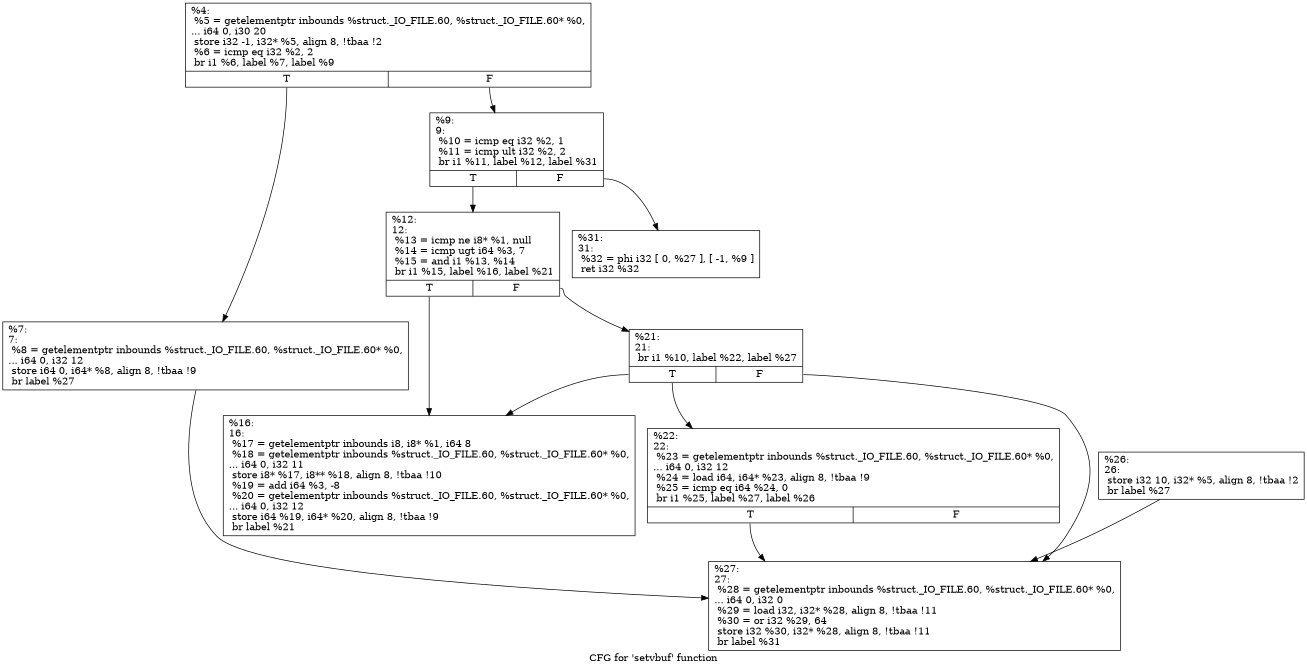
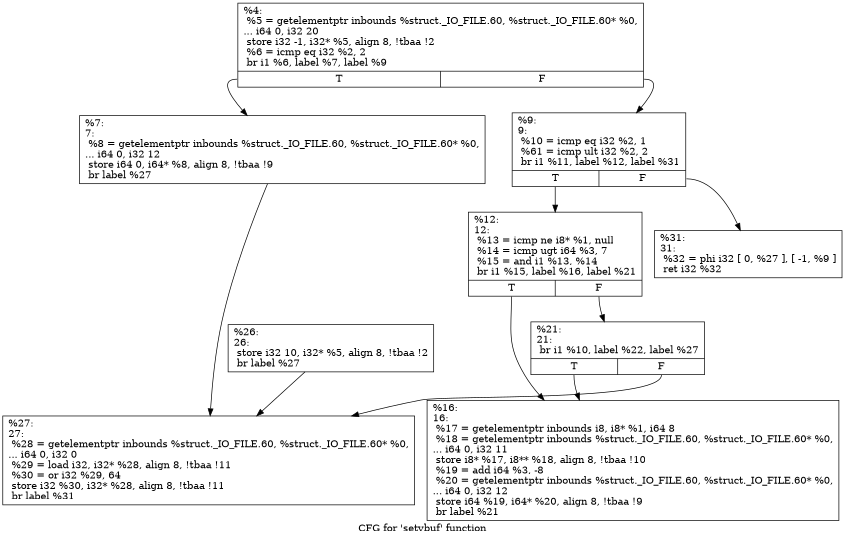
(229, 32) -> (281, 32)
(501, 152) -> (583, 152)
(853, 476) -> none
